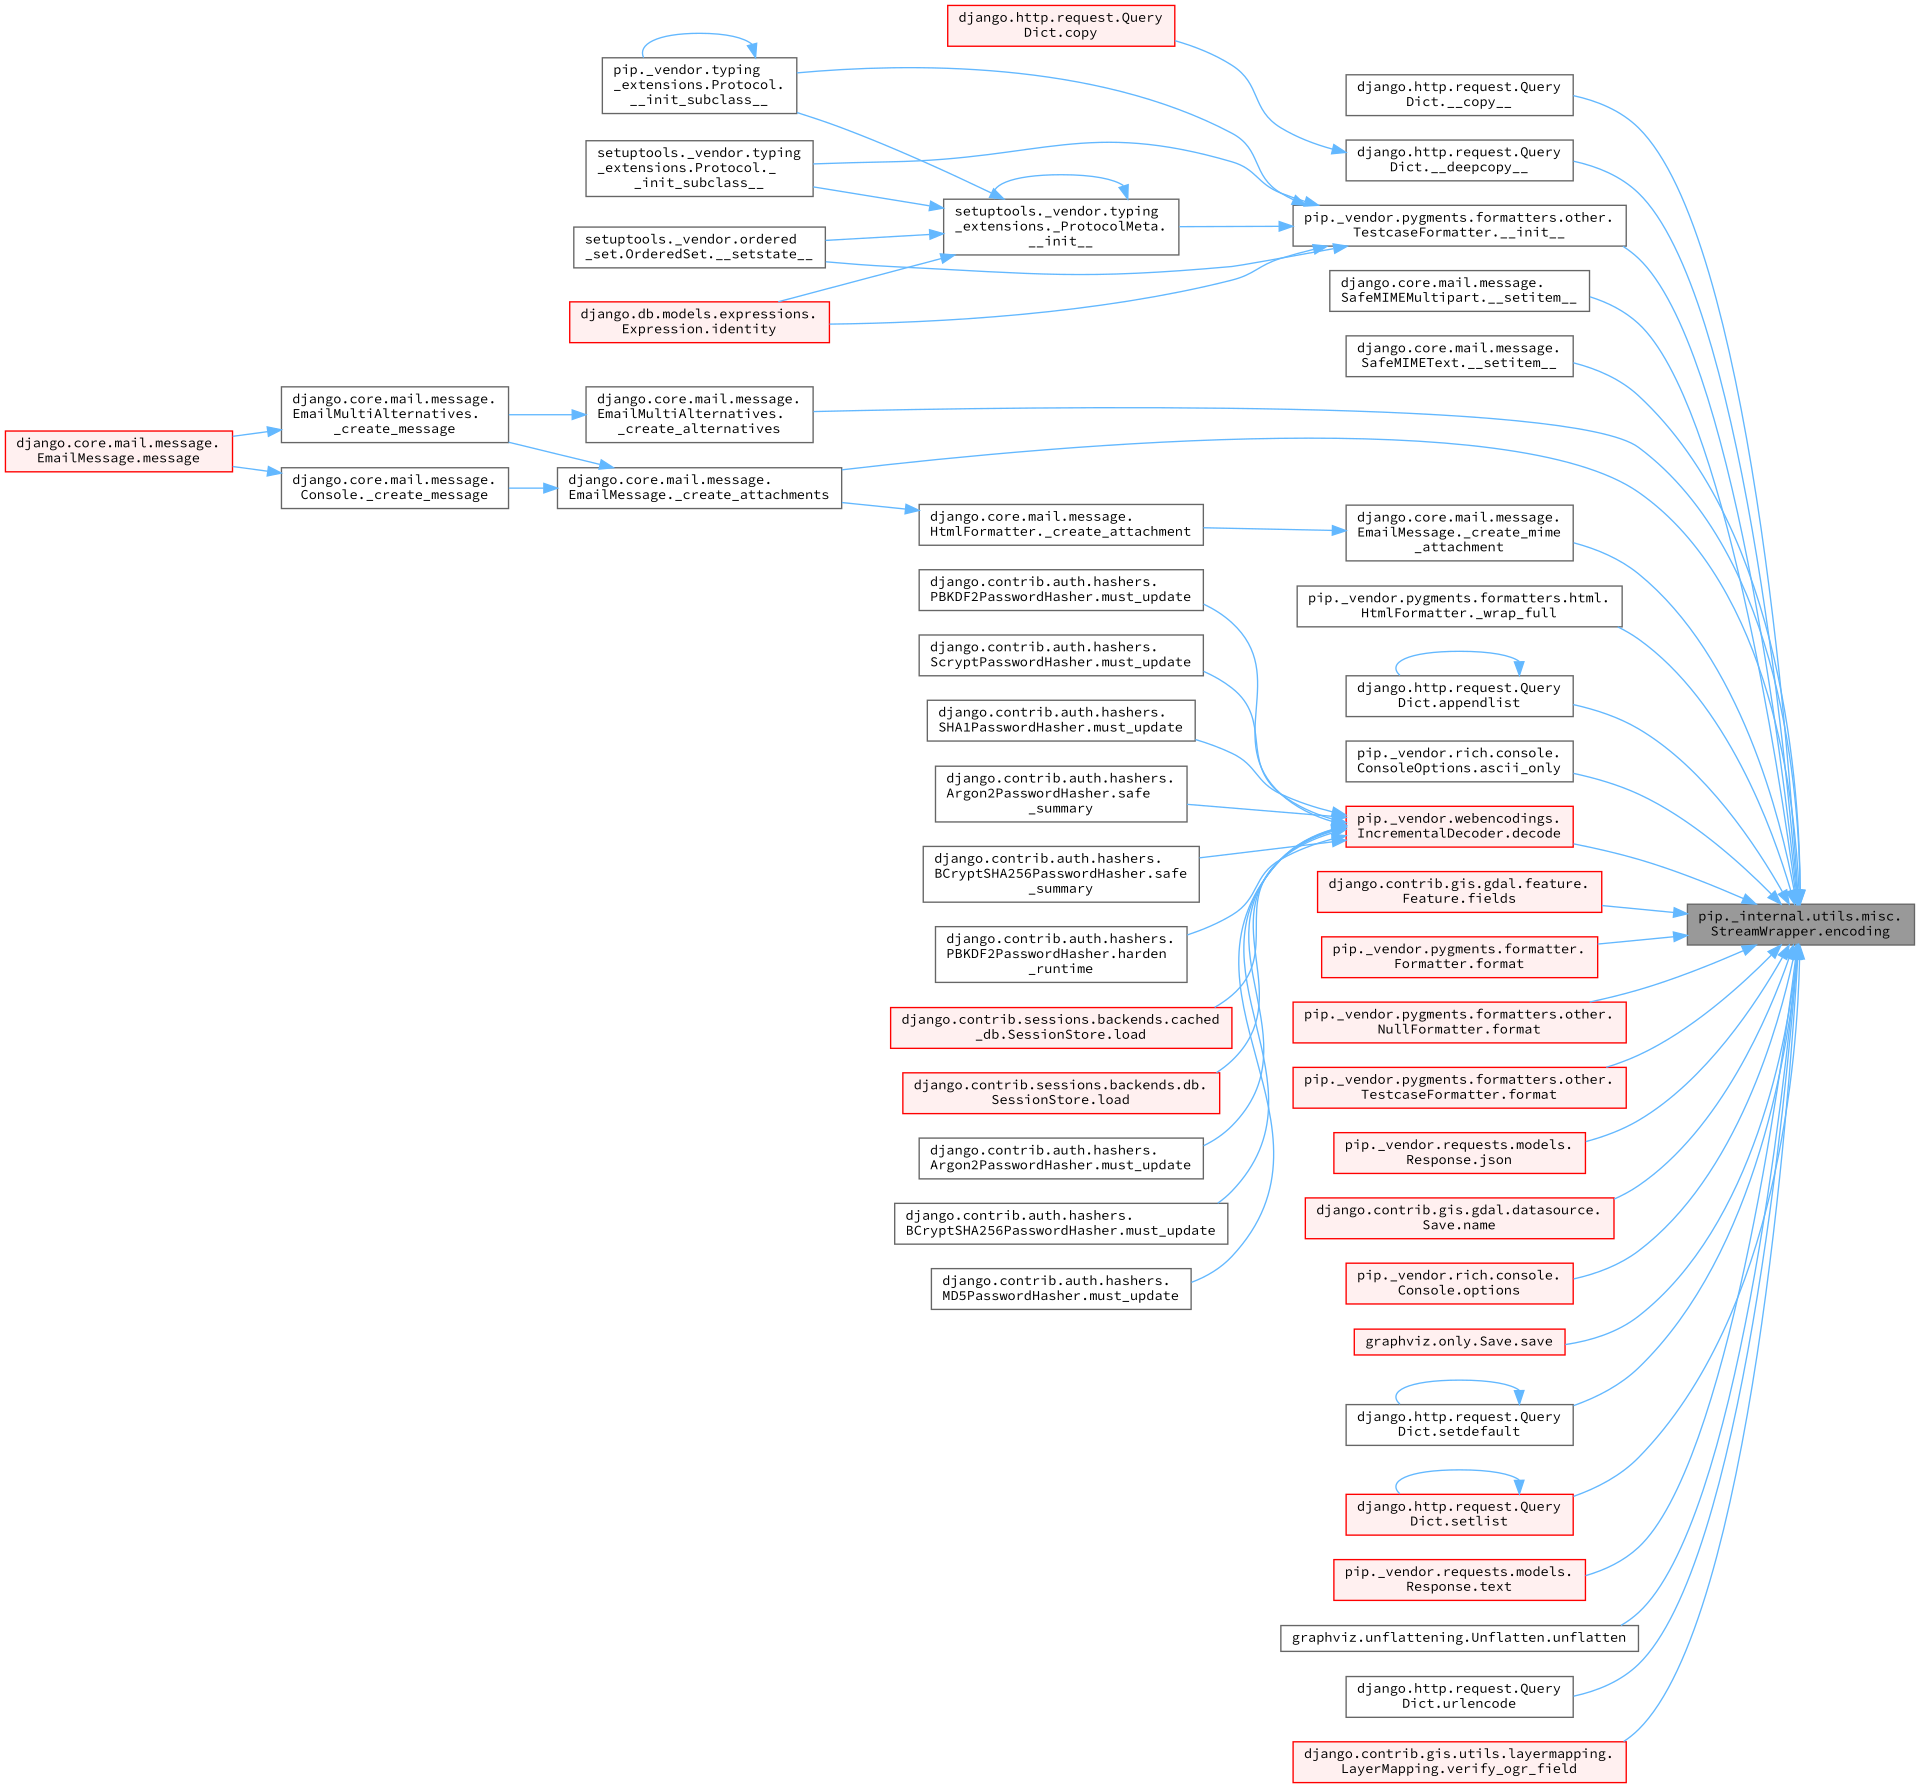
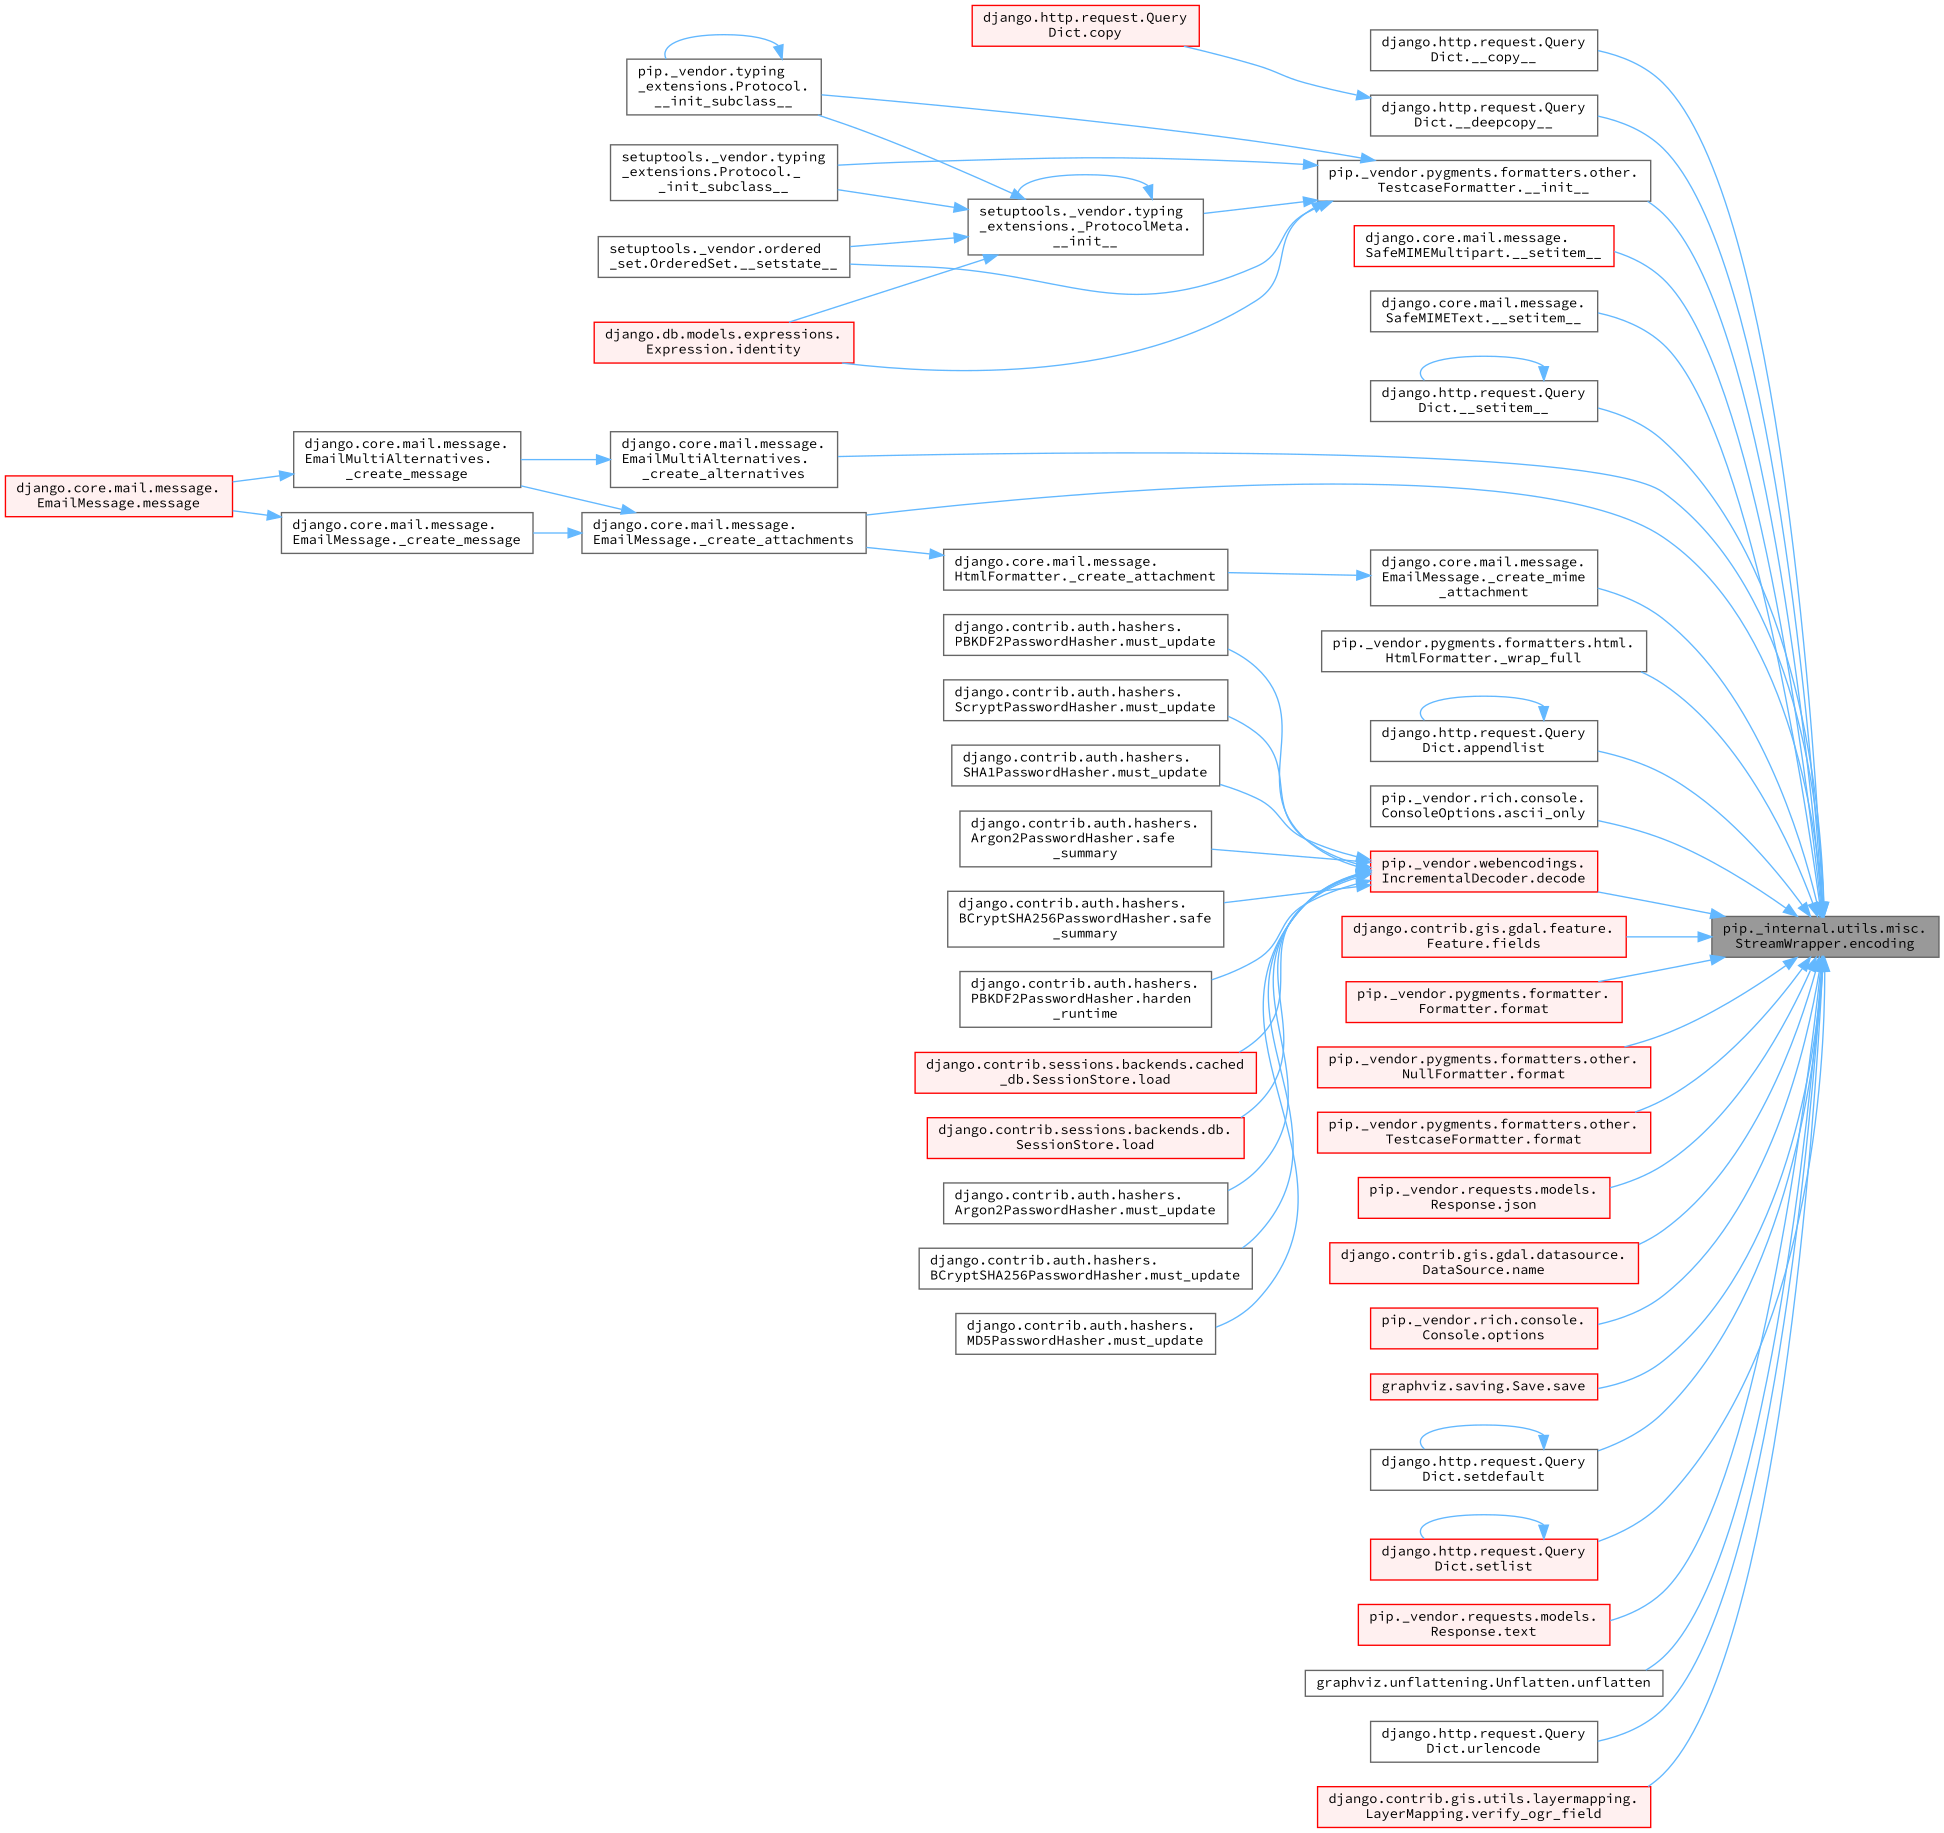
(1460, 291) -> (1484, 246)
none -> (1484, 401)
(395, 488) -> (407, 533)
(1460, 1218) -> (1484, 1263)
(1460, 1342) -> (1484, 1387)
